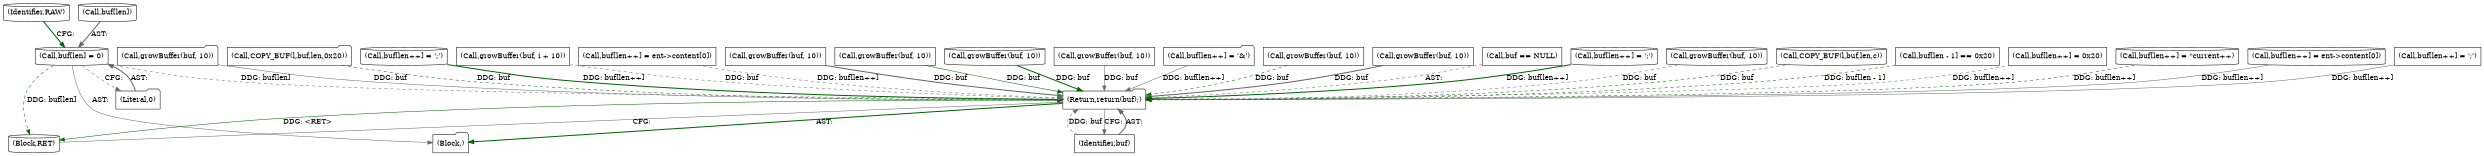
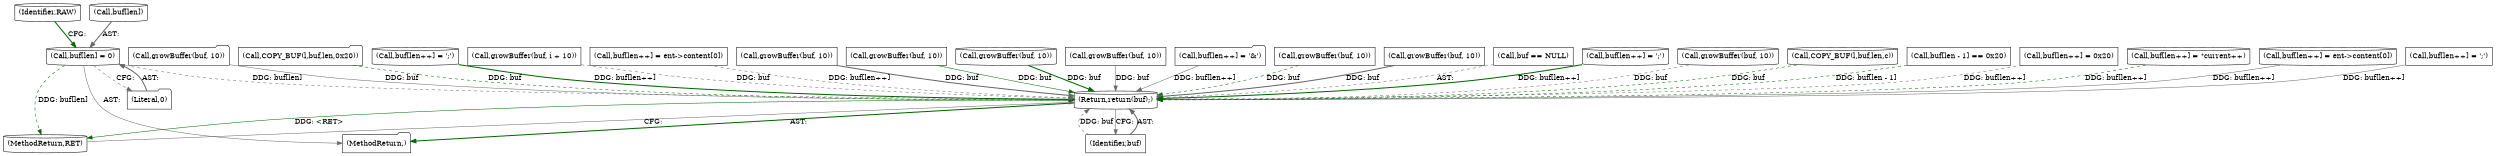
(1104, 100) -> (1116, 100)
(34, 144) -> (45, 144)
(451, 144) -> (377, 144)
